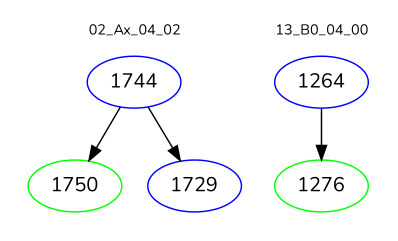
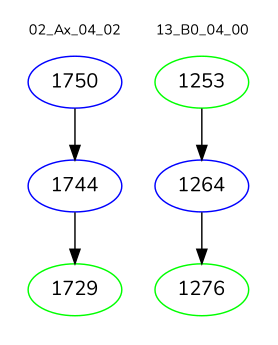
none -> (202, 82)
(108, 128) -> (75, 127)
(75, 186) -> (75, 82)
(195, 186) -> (75, 290)
